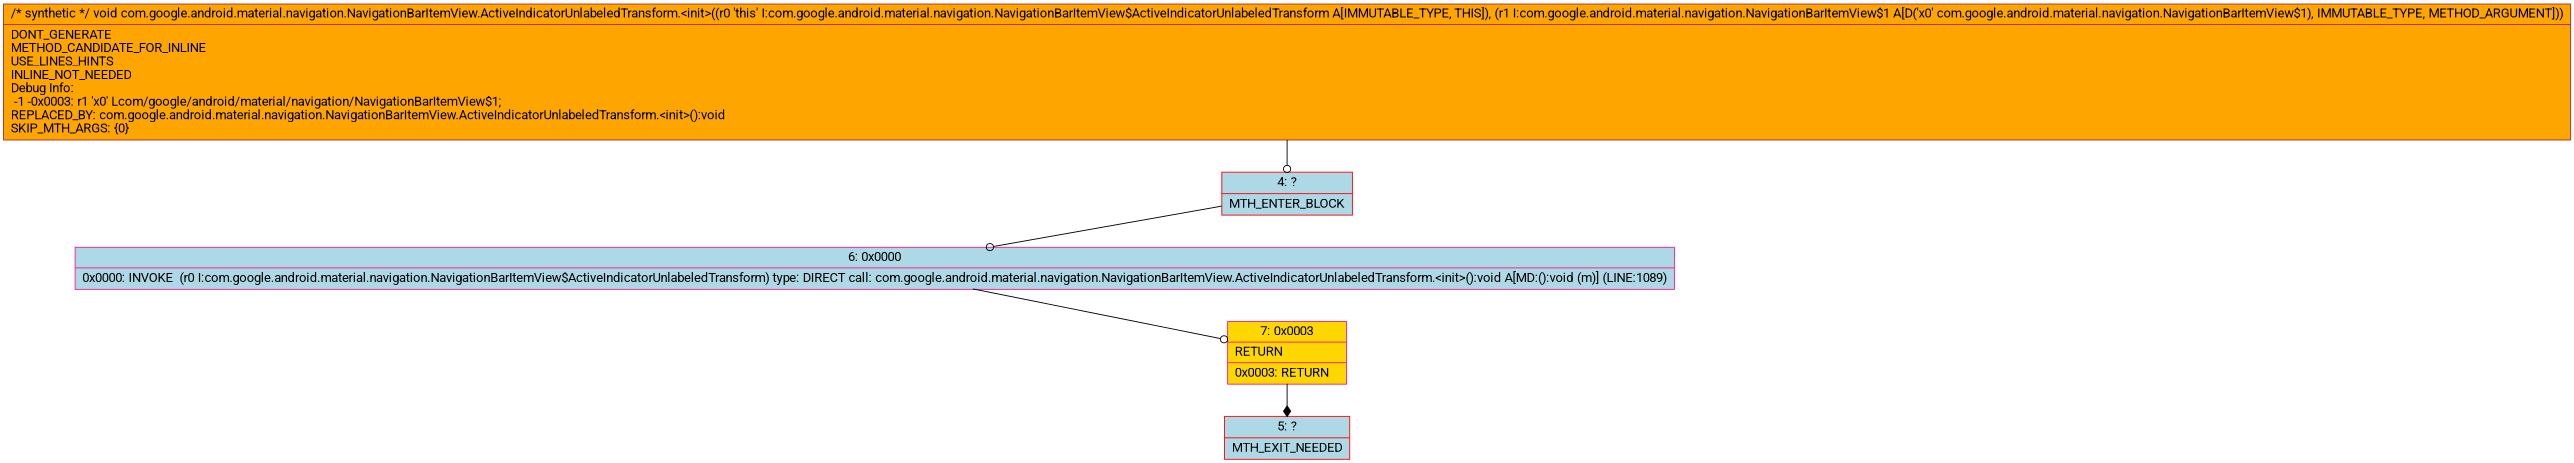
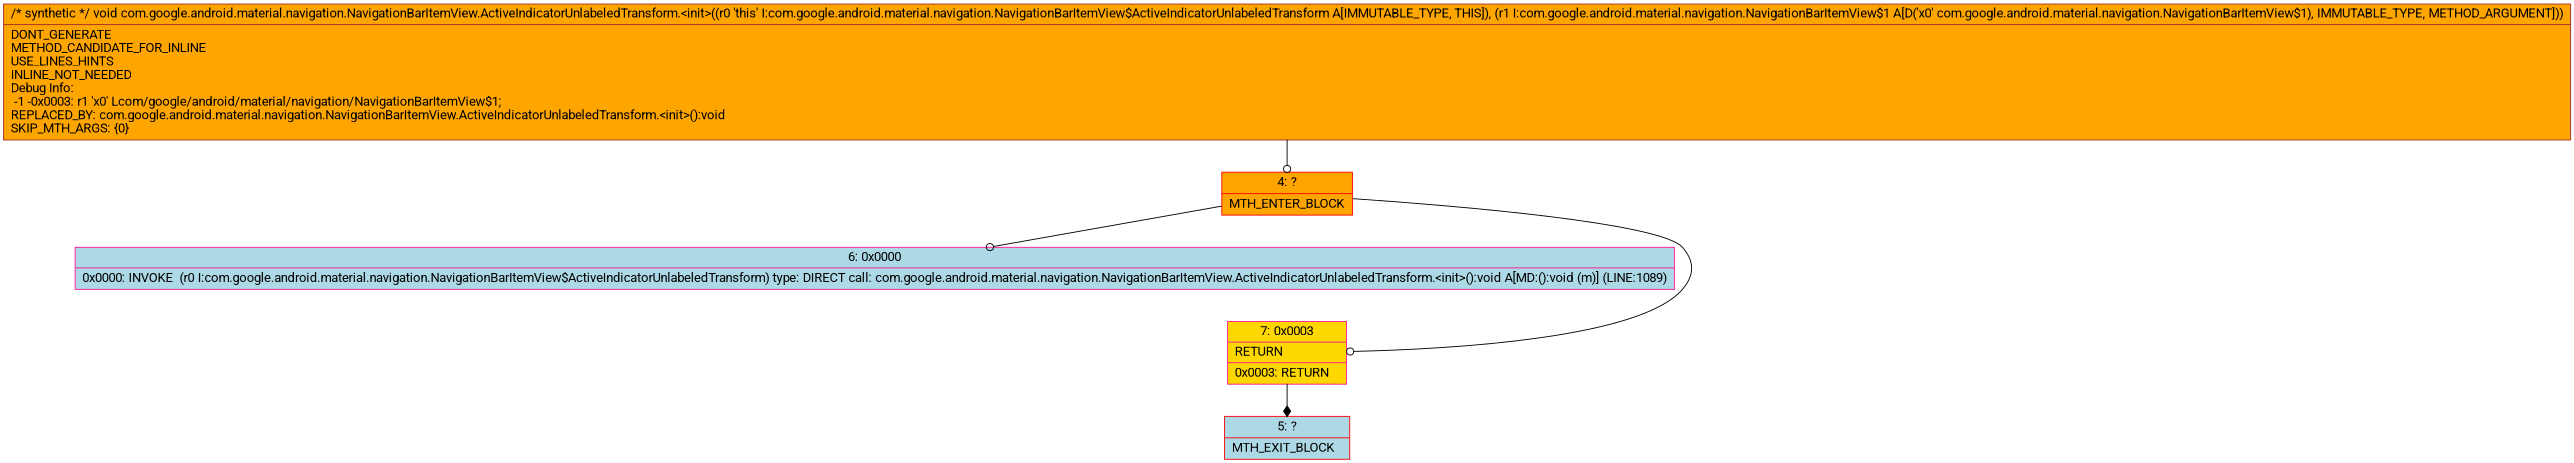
(1287, 194) -> (1287, 194)
(1097, 314) -> (1691, 270)
(1287, 448) -> (1283, 448)
